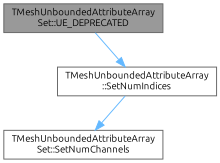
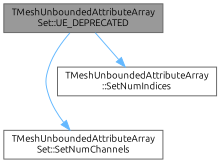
(113, 109) -> (46, 77)
